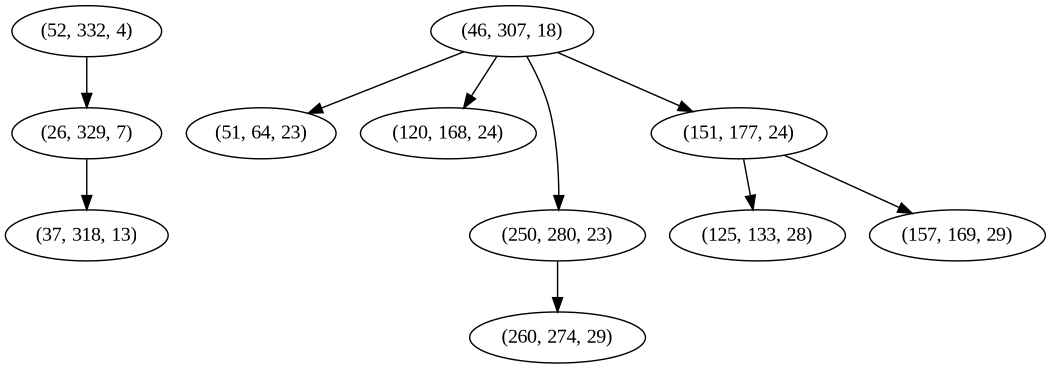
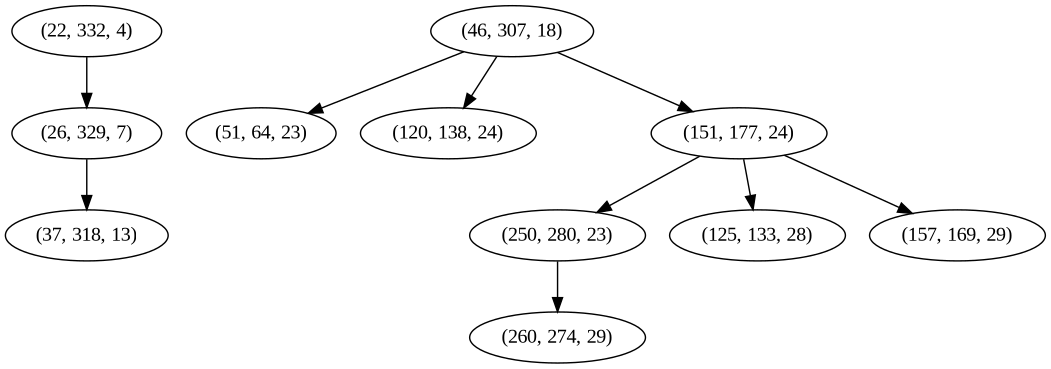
(87, 31) -> (87, 31)
(553, 124) -> (655, 181)
(448, 133) -> (448, 133)
